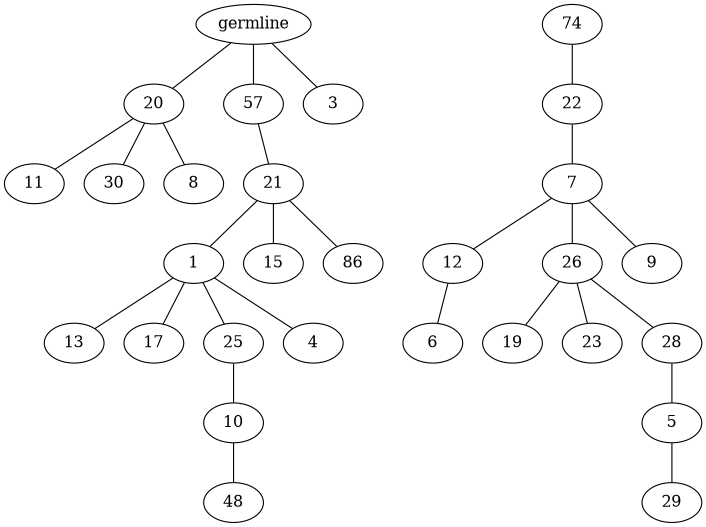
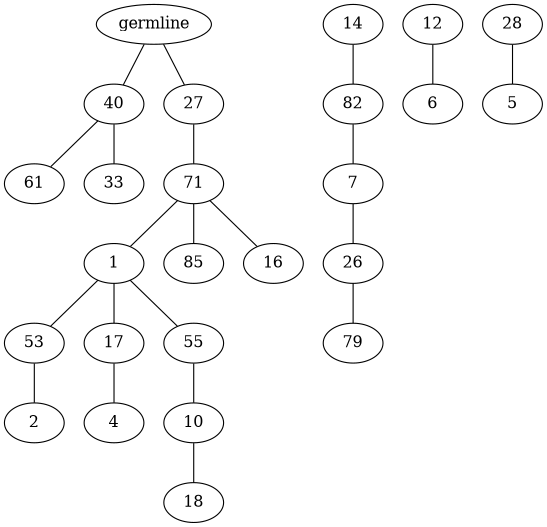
(572, 24) -> (353, 24)
(154, 104) -> (114, 104)
(253, 104) -> (194, 104)
(333, 104) -> none
(572, 104) -> (353, 104)
(34, 184) -> (34, 184)
(114, 184) -> (114, 184)
(194, 184) -> none
(273, 184) -> (194, 184)
(512, 224) -> none
(273, 263) -> (194, 263)
(353, 263) -> (273, 263)
(652, 263) -> none
(254, 303) -> (114, 383)
(622, 303) -> none
(74, 343) -> (34, 343)
(234, 343) -> (194, 343)
(513, 343) -> (353, 343)
(592, 343) -> none
none -> (34, 423)
(234, 503) -> (194, 503)
(672, 503) -> none
